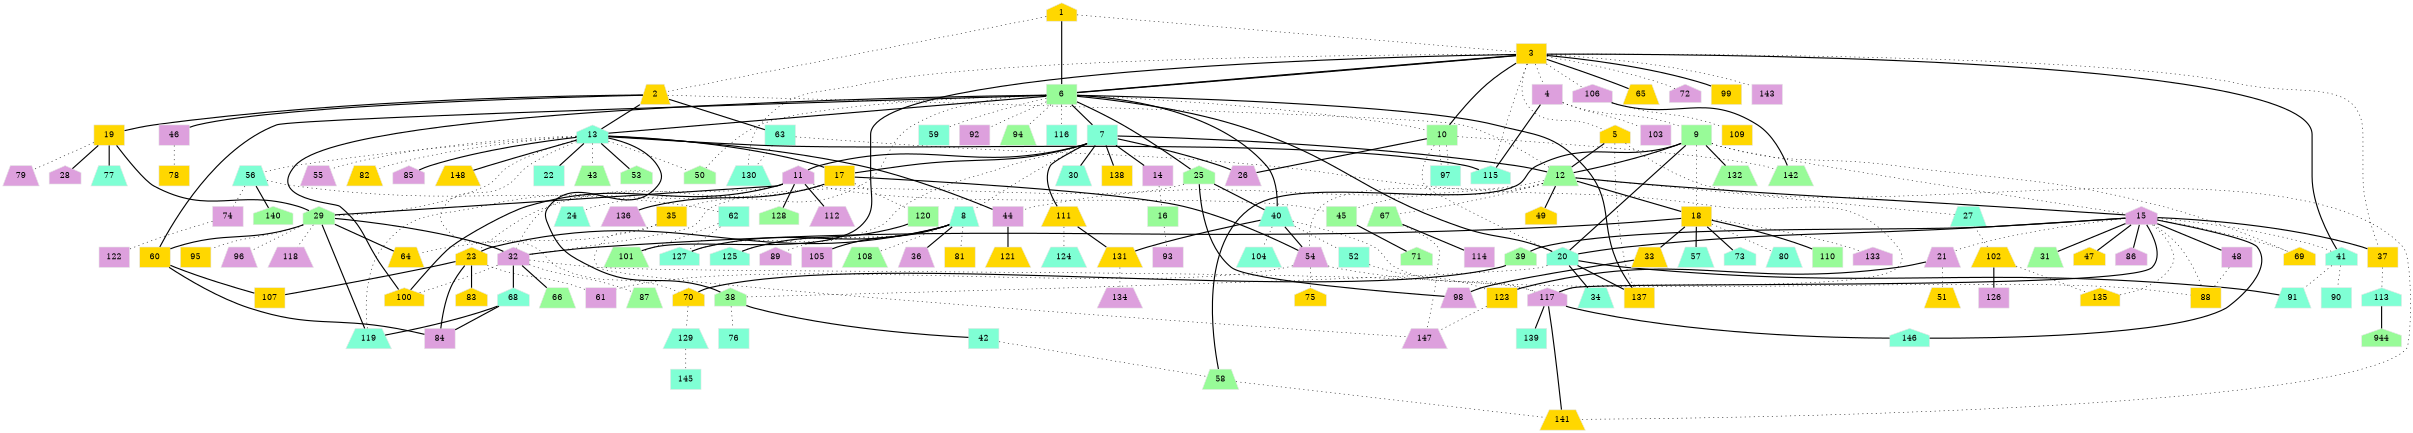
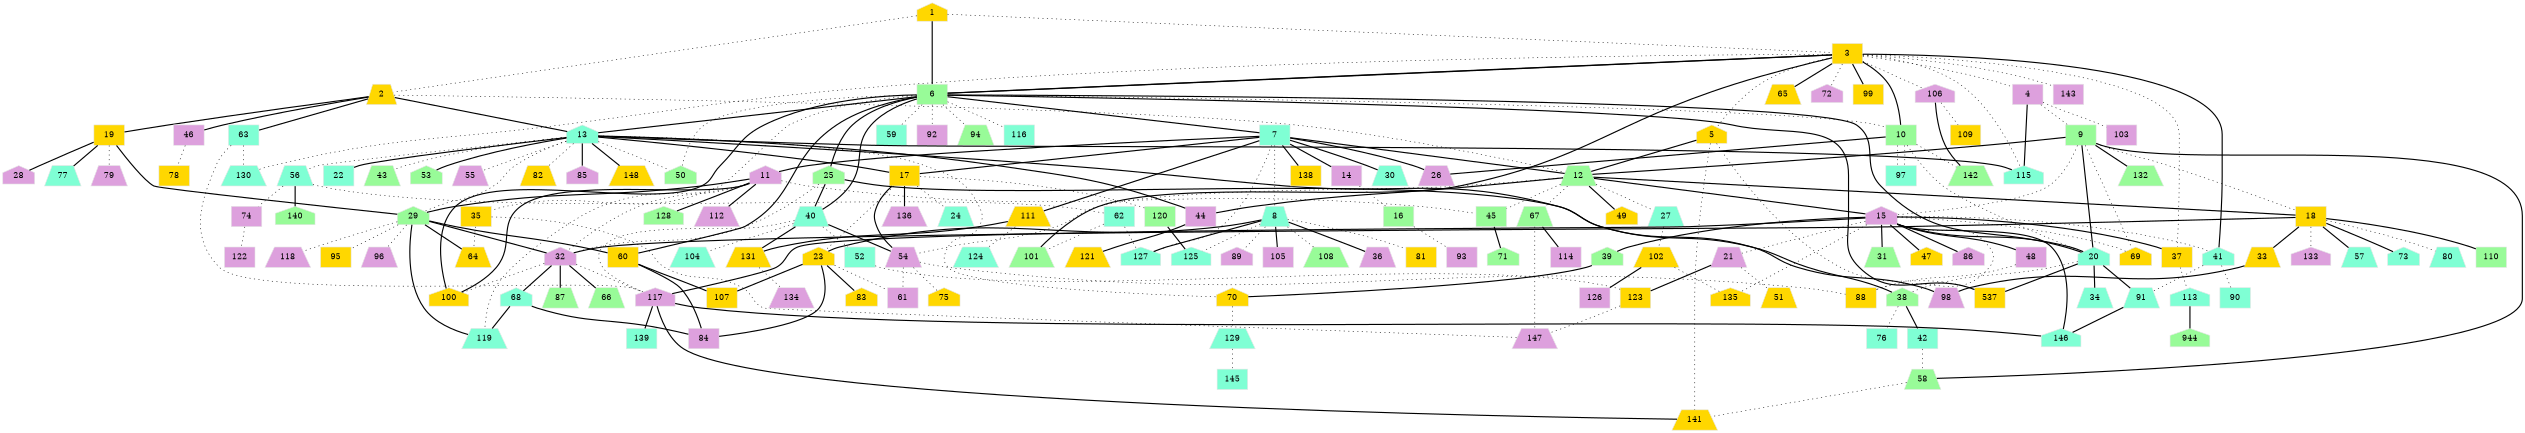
(1283, 192) -> (1346, 196)
(570, 276) -> (560, 277)
(1639, 298) -> (1990, 298)
none -> (2098, 320)
